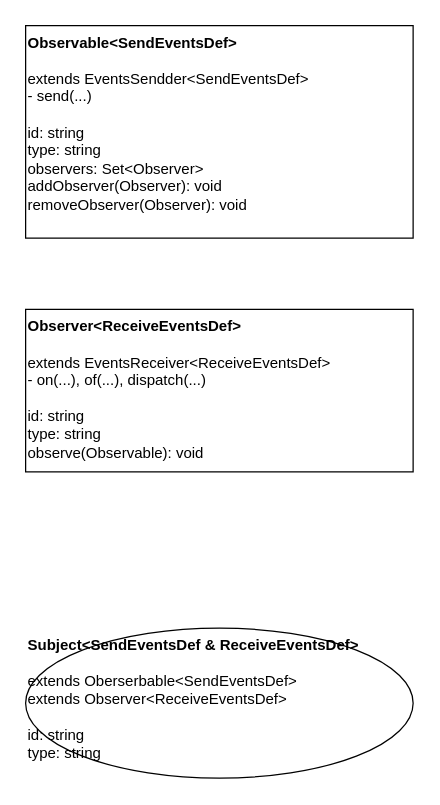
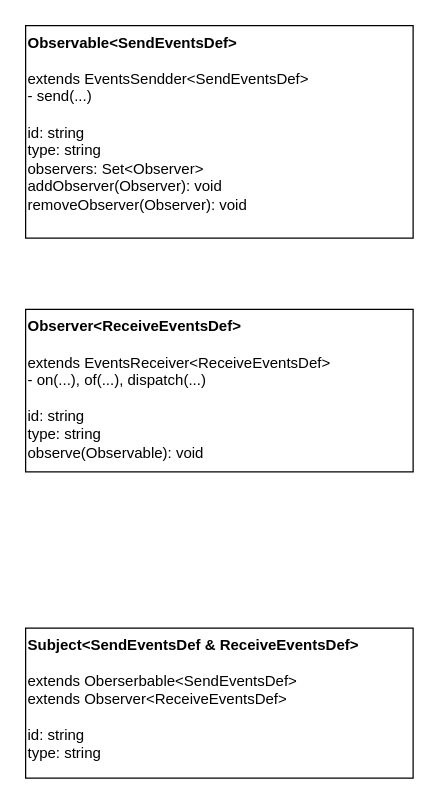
(219, 703) -> (219, 703)
